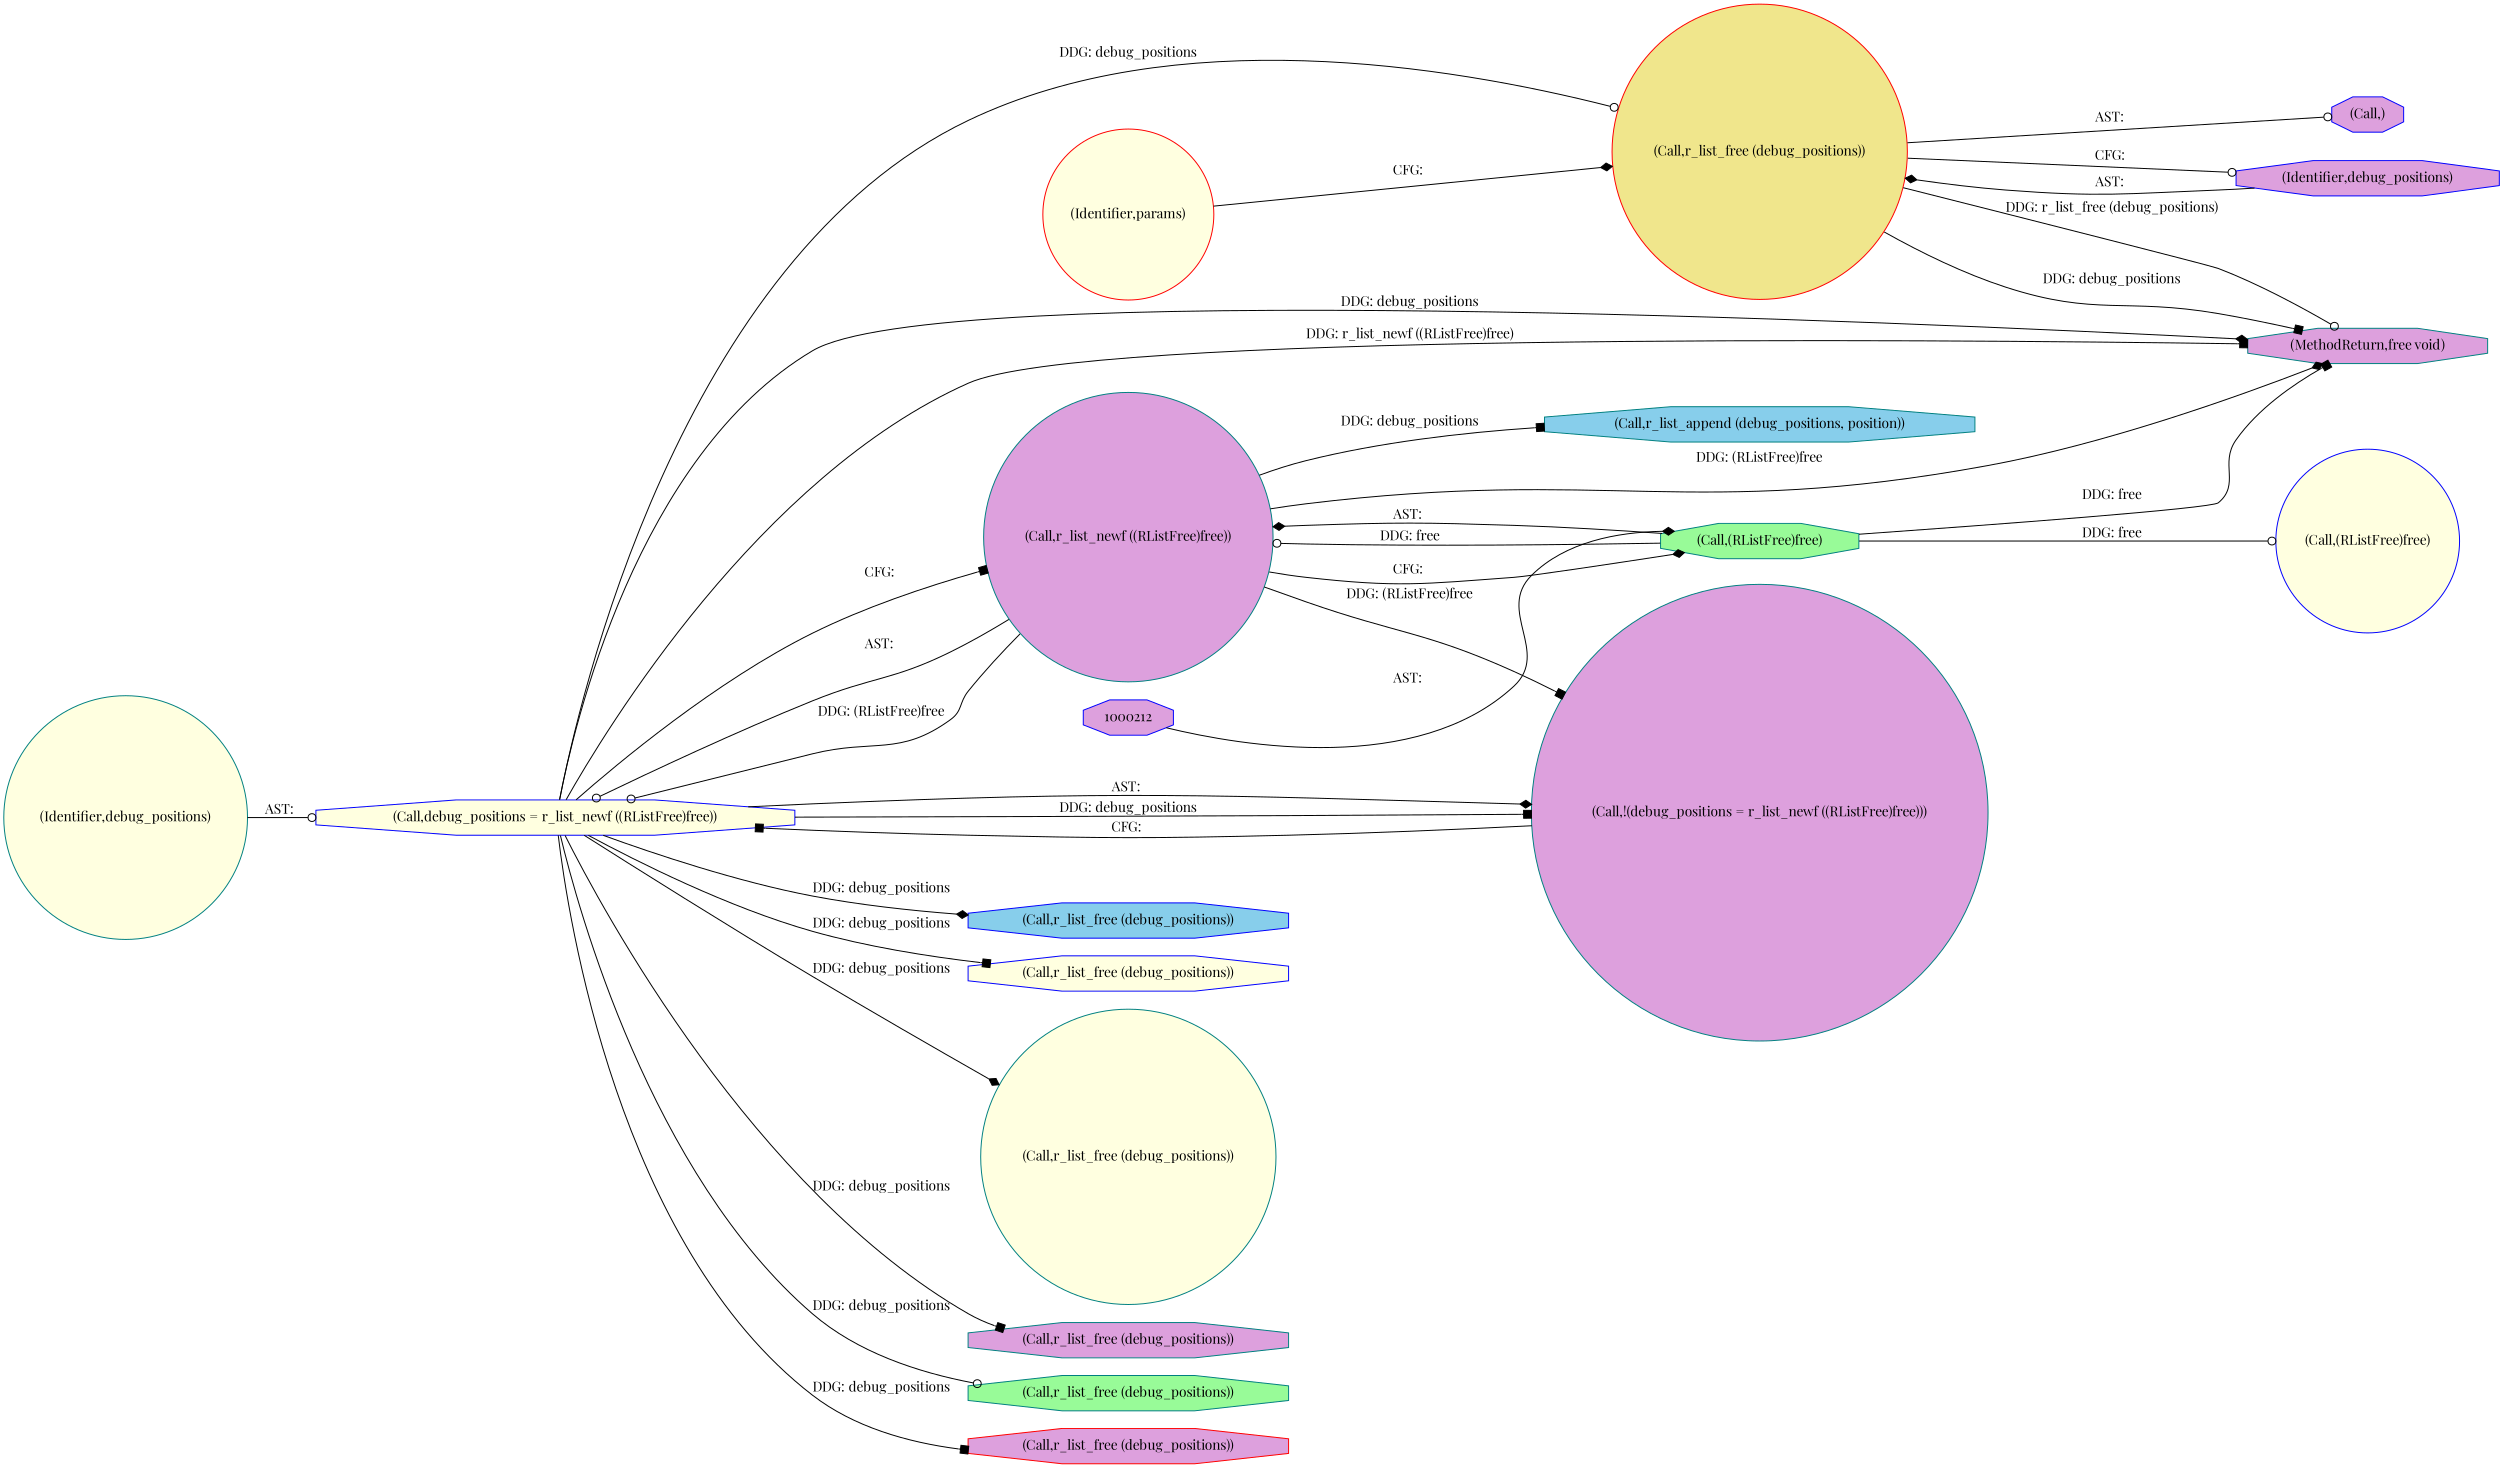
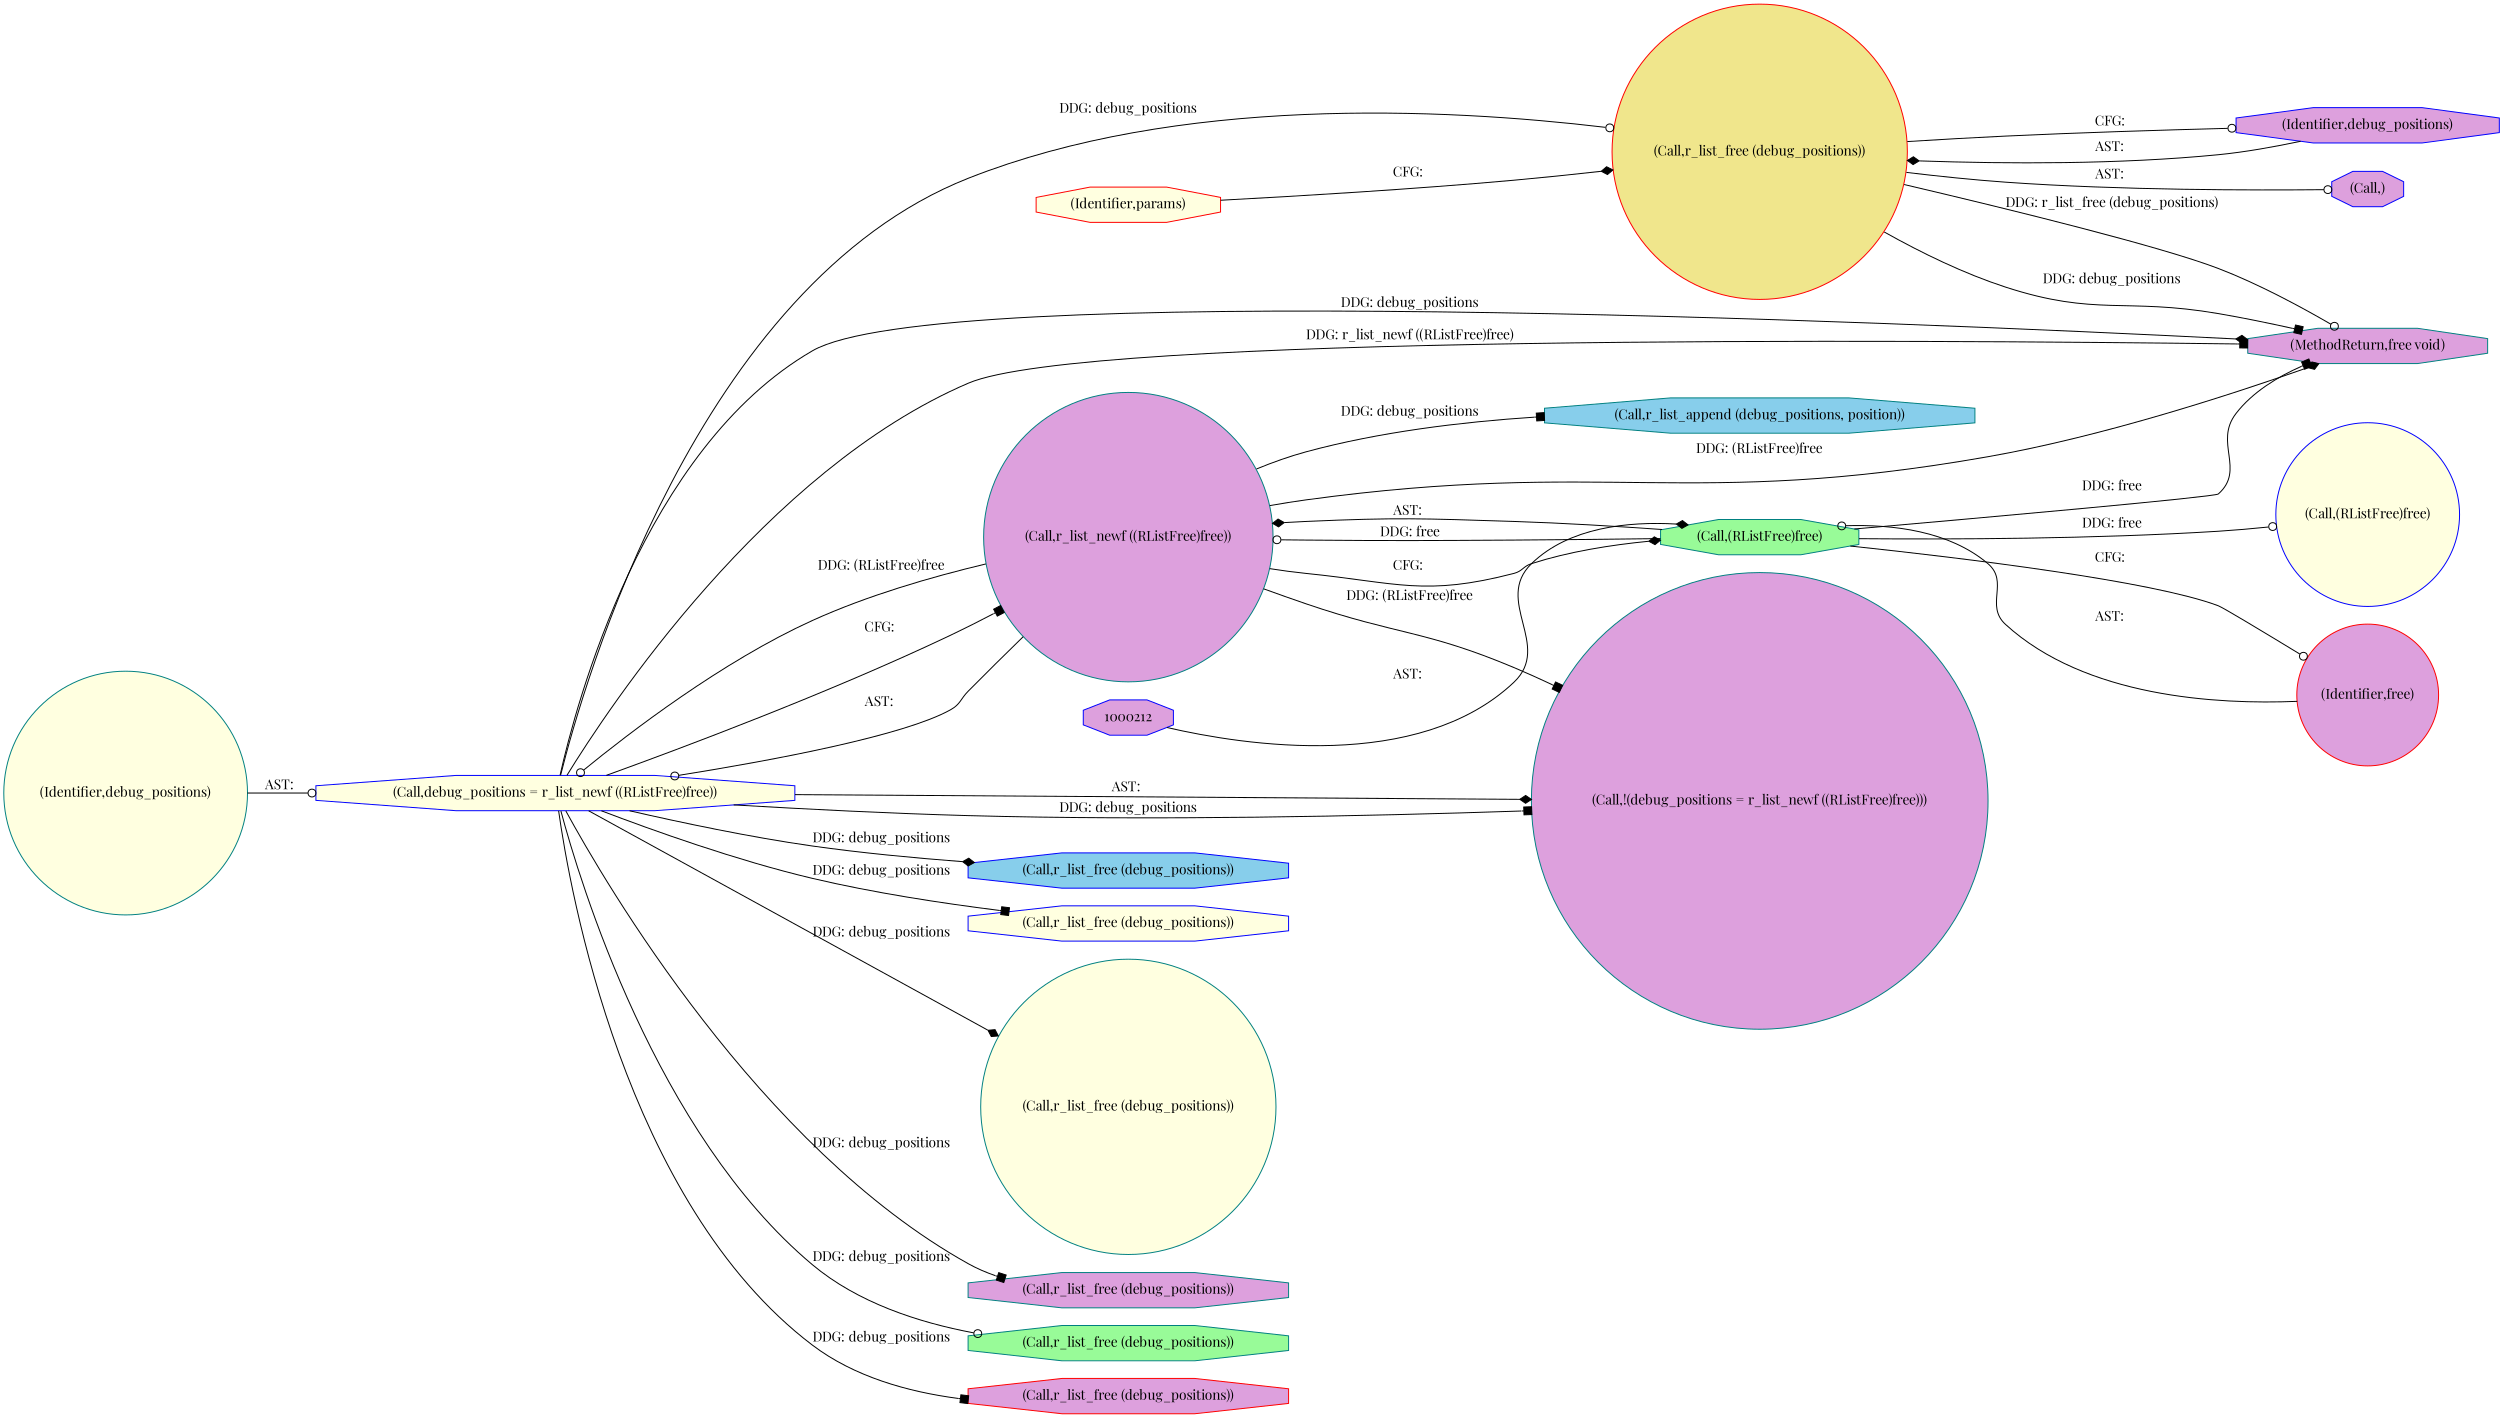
(1128, 215) -> (1128, 205)
none -> (2368, 695)
(1149, 838) -> none
